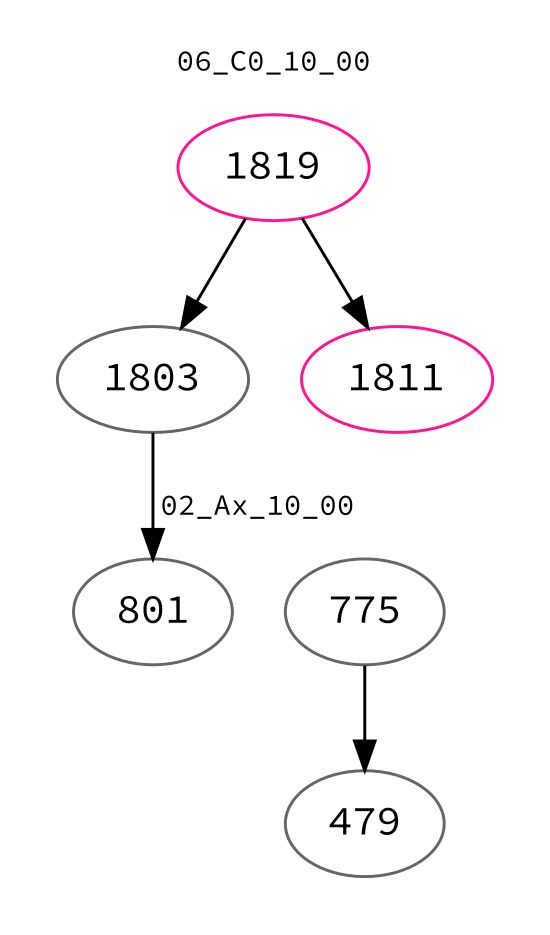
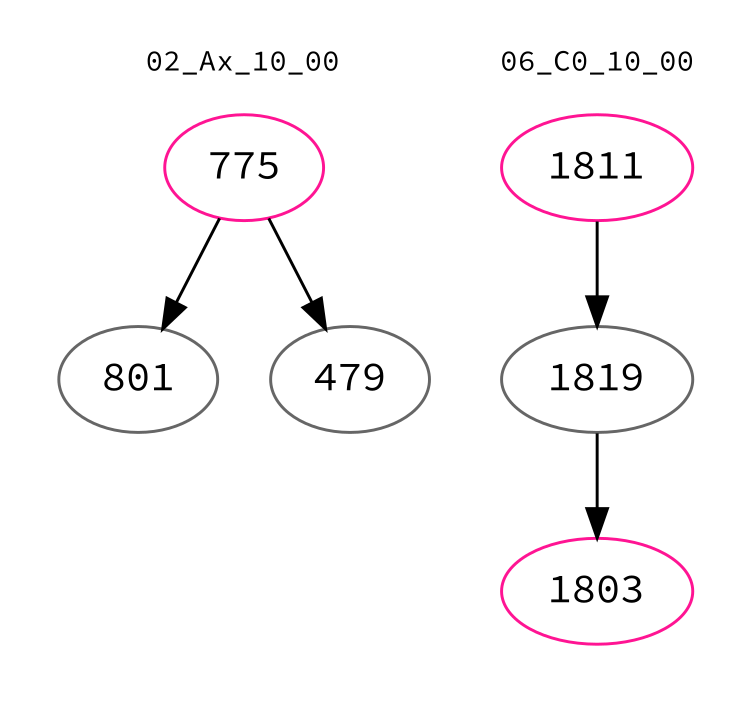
(274, 168) -> (597, 379)
(327, 260) -> (597, 259)
(153, 379) -> (597, 591)
(153, 497) -> (198, 260)
(365, 612) -> (244, 168)
